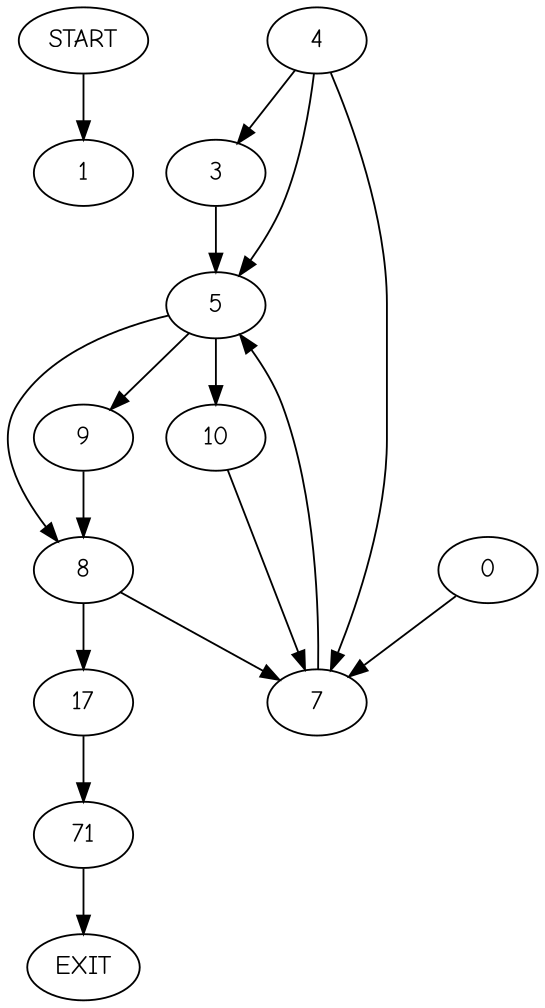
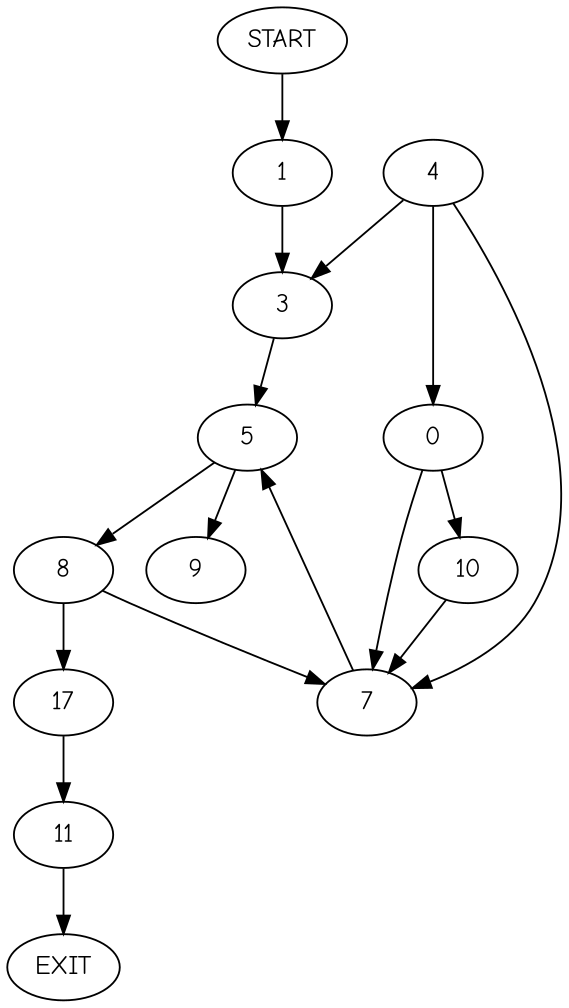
(294, 171) -> (433, 296)
none -> (282, 230)
(216, 362) -> (448, 495)
(83, 495) -> none
(83, 835) -> (64, 835)
